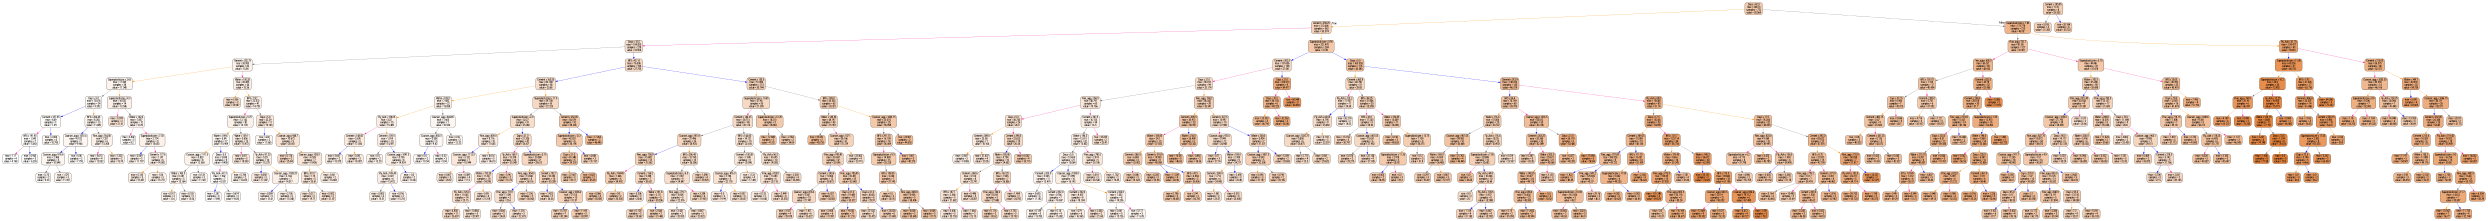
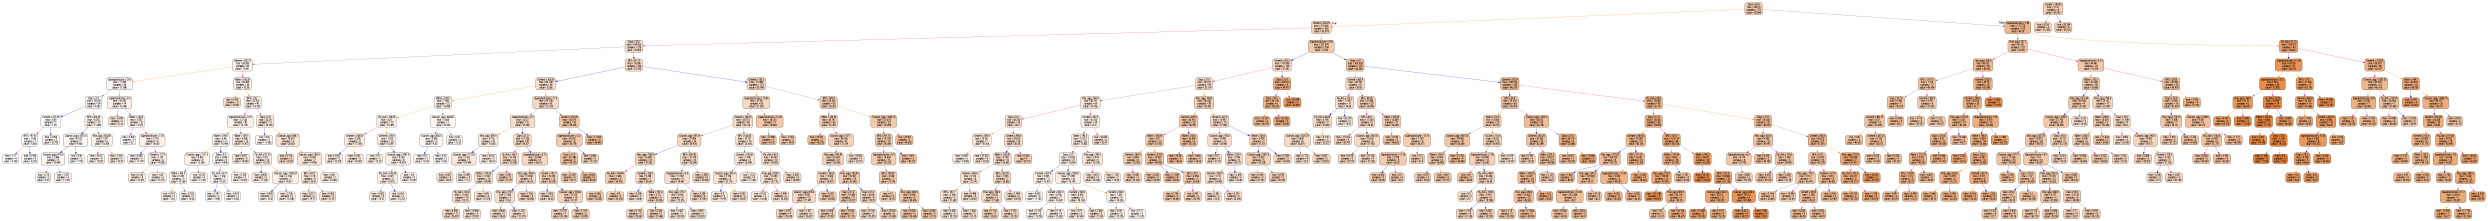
(2154, 149) -> (2154, 149)
(1023, 159) -> (1023, 159)
